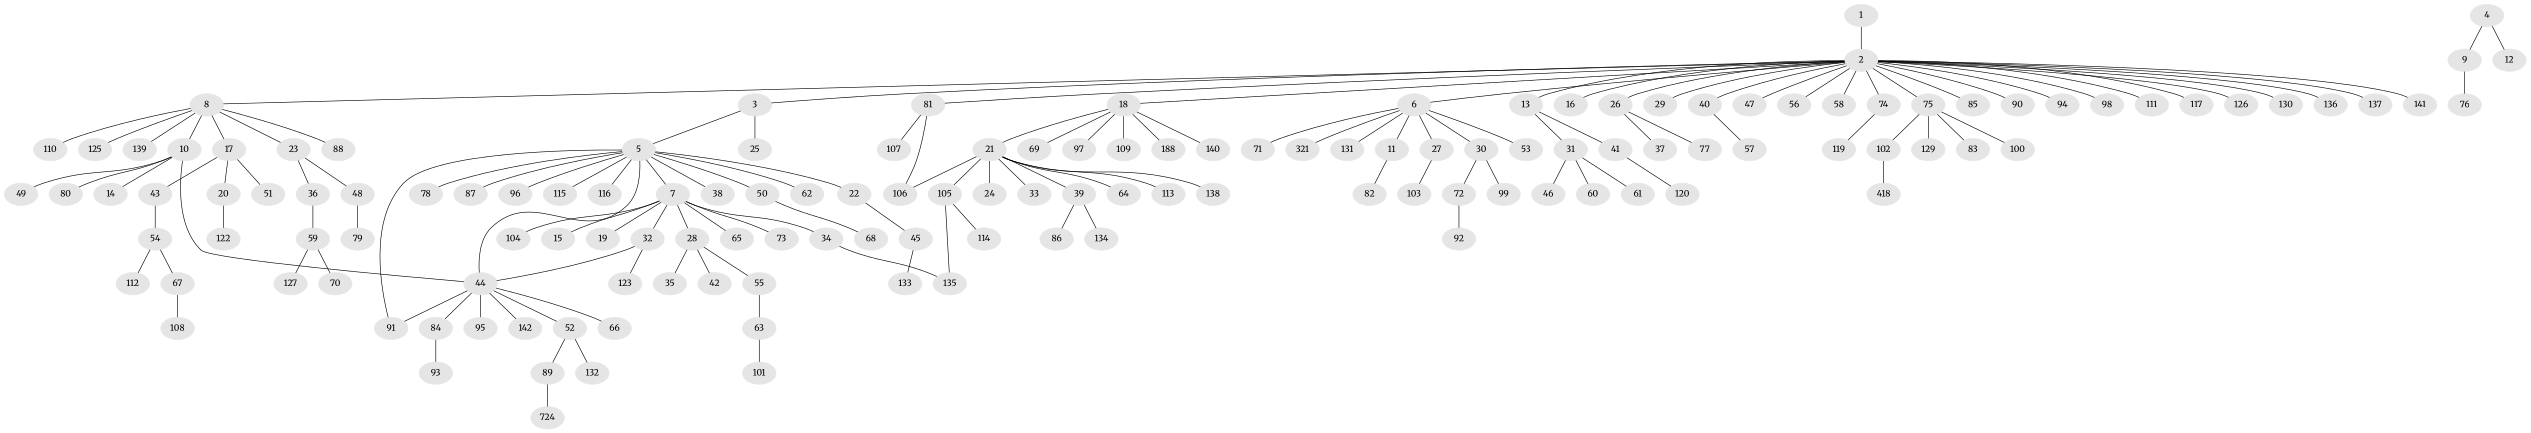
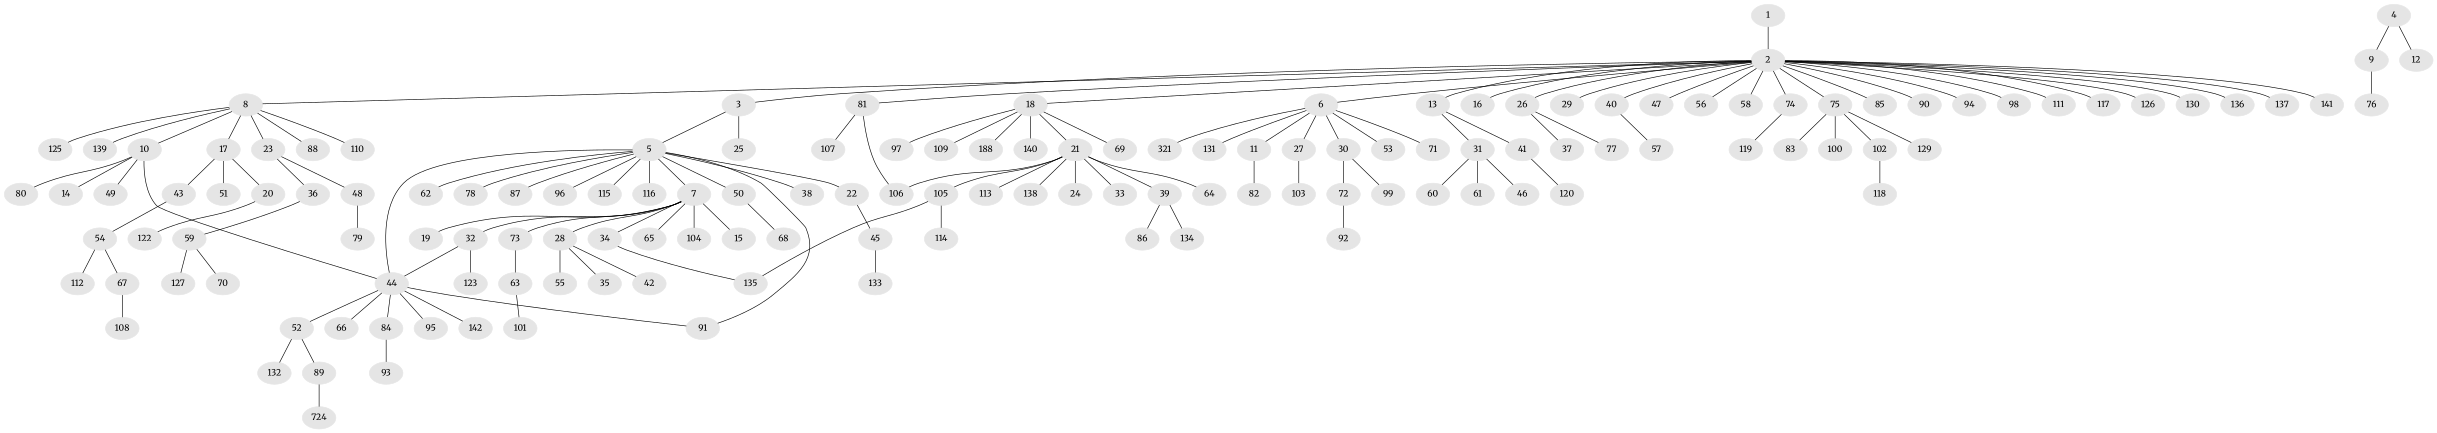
(1884, 194) -> (1880, 194)
(759, 306) -> (515, 261)
